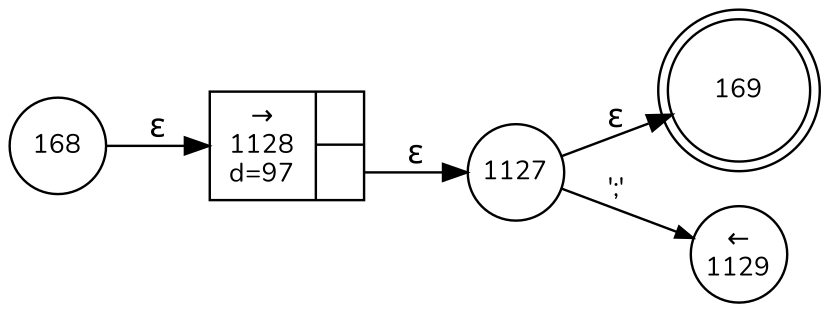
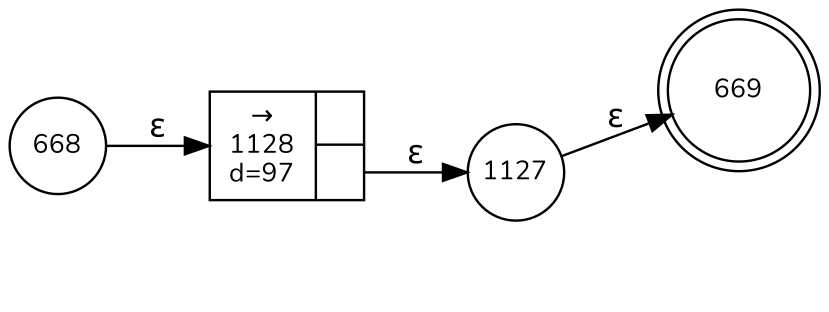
(739, 90) -> (739, 90)
(58, 146) -> (58, 146)
(739, 254) -> none
